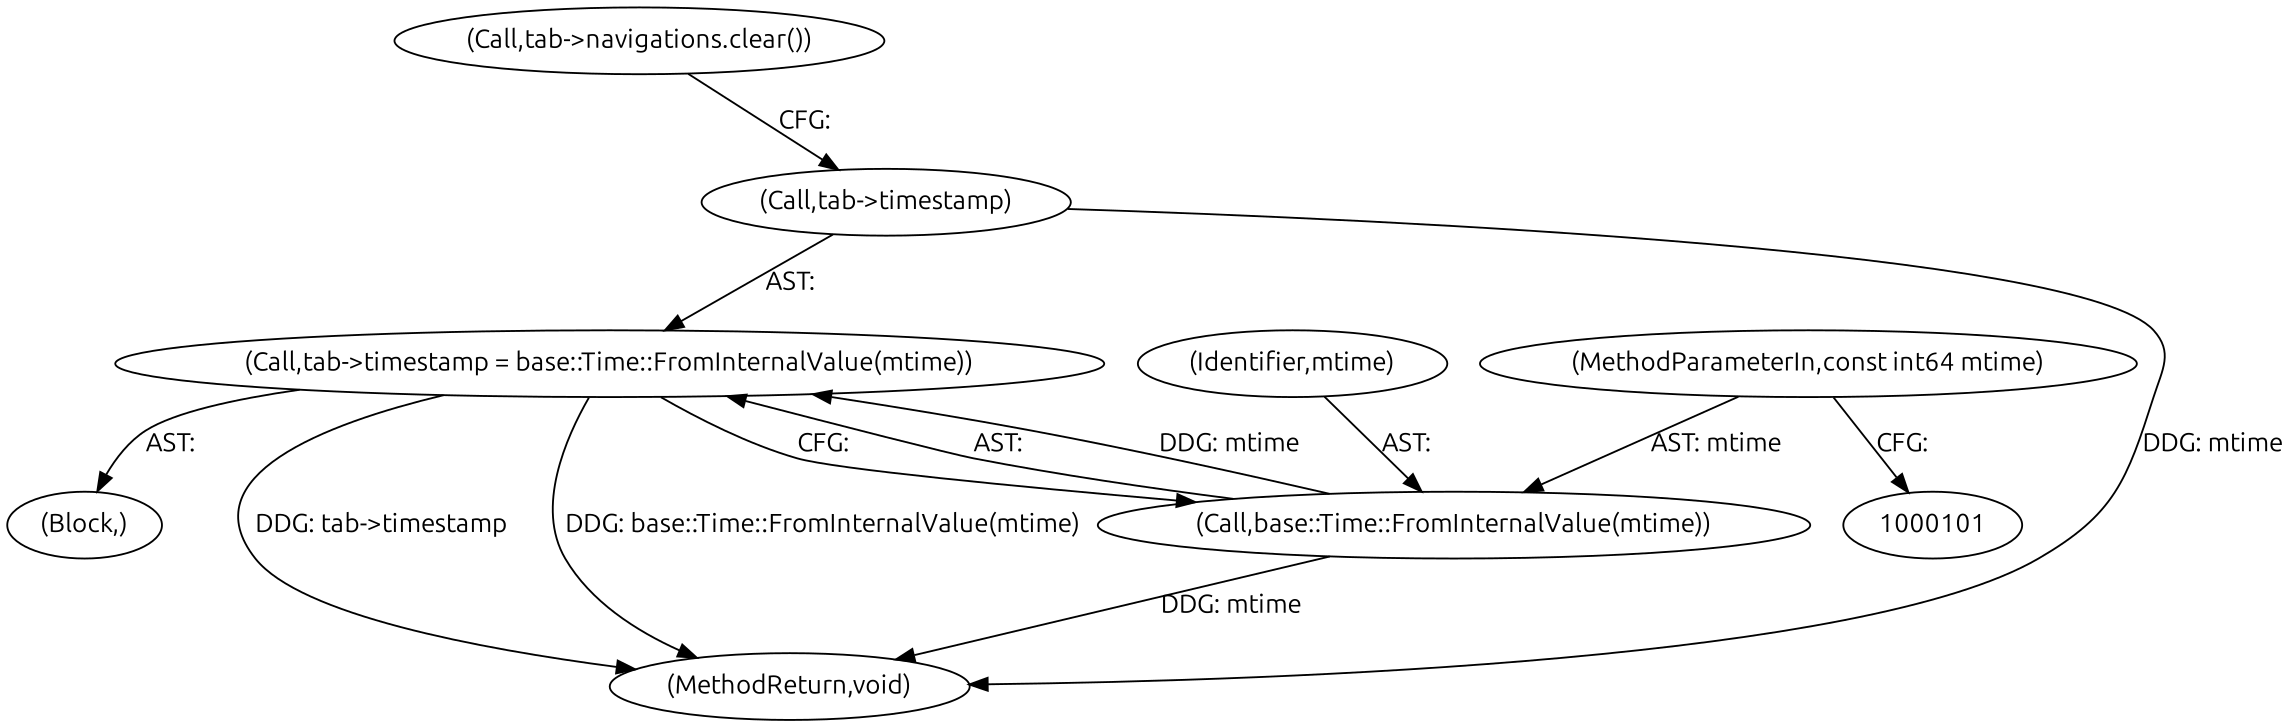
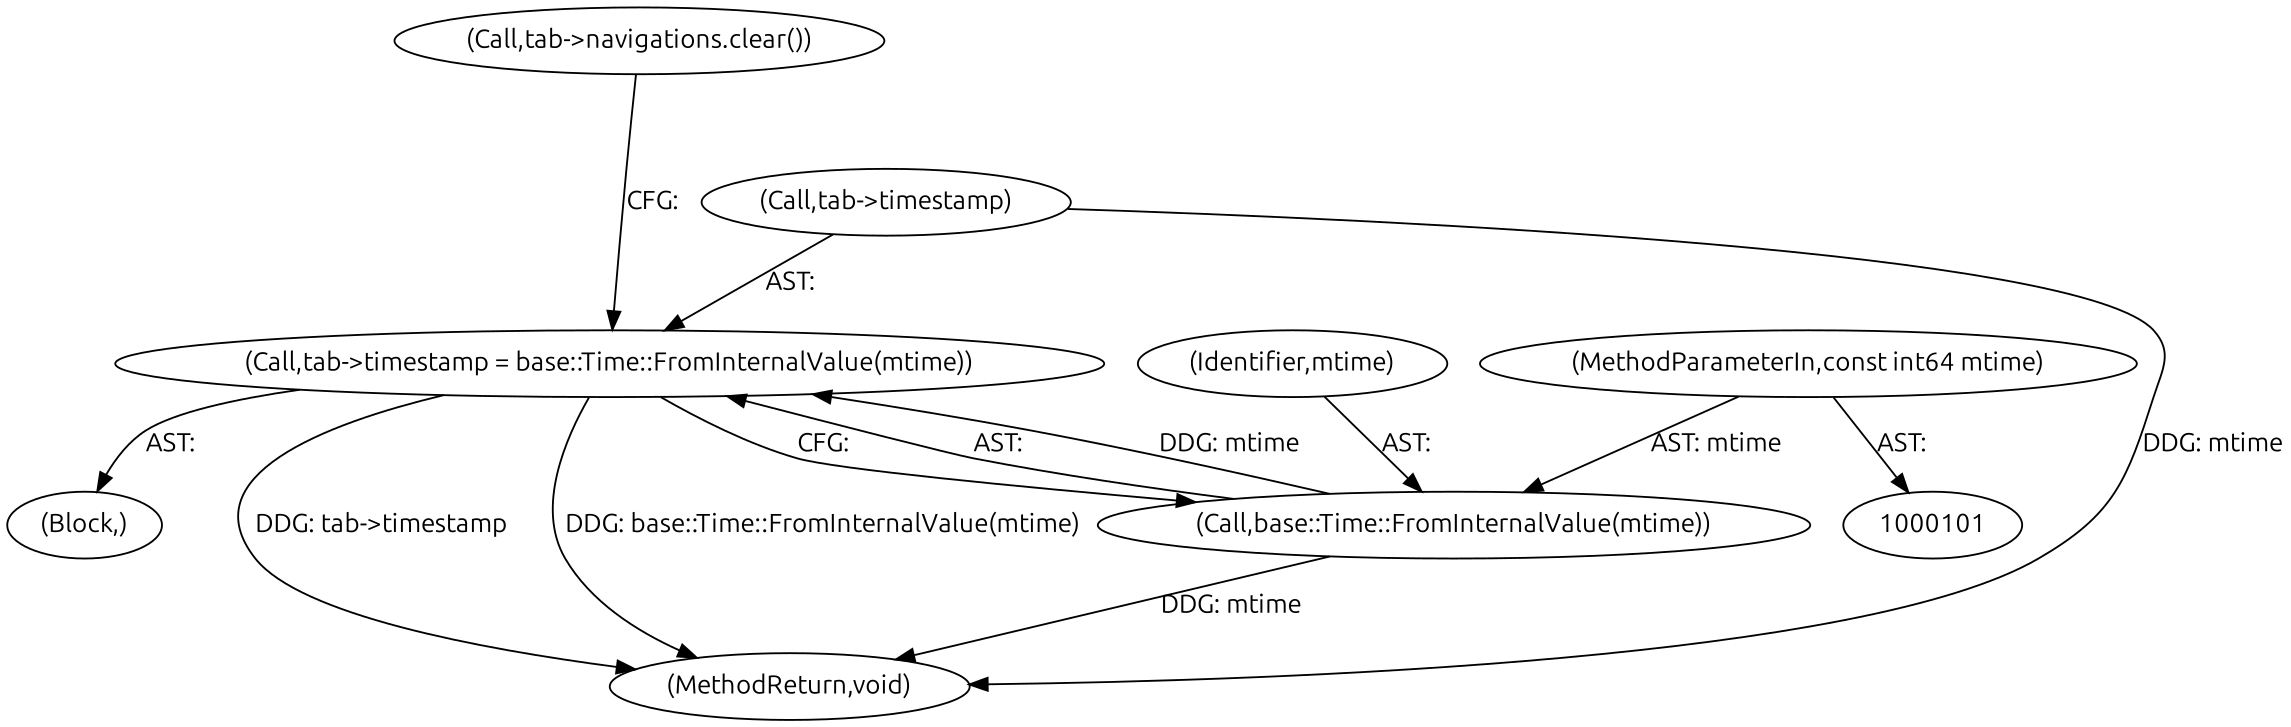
(755, 117) -> (624, 193)
(1906, 444) -> (1906, 444)
